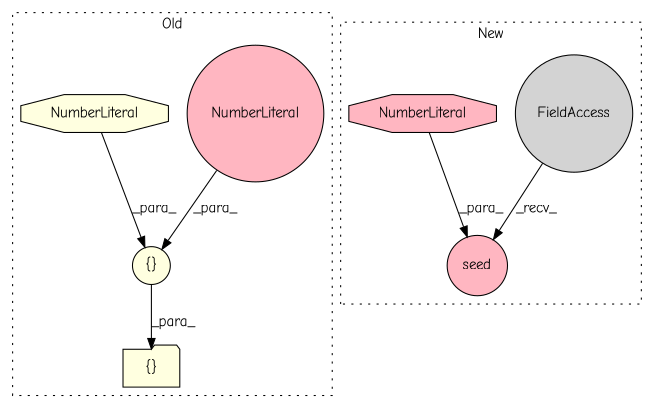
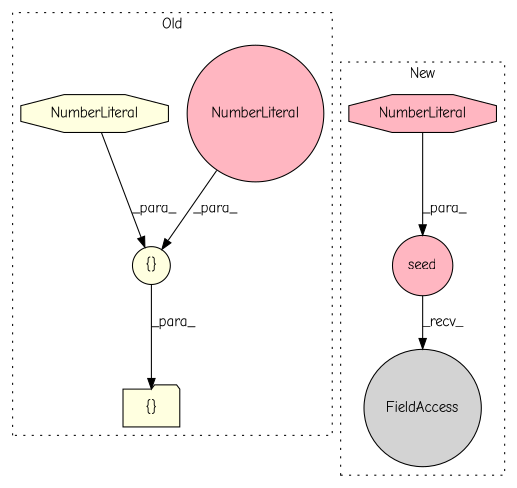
(521, 197) -> (423, 317)
